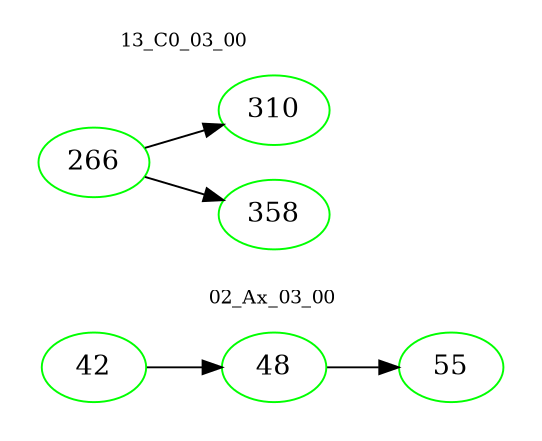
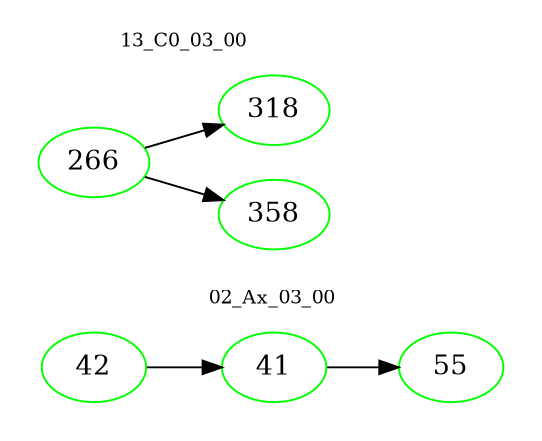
(274, 110) -> (274, 110)
(274, 367) -> (274, 367)
